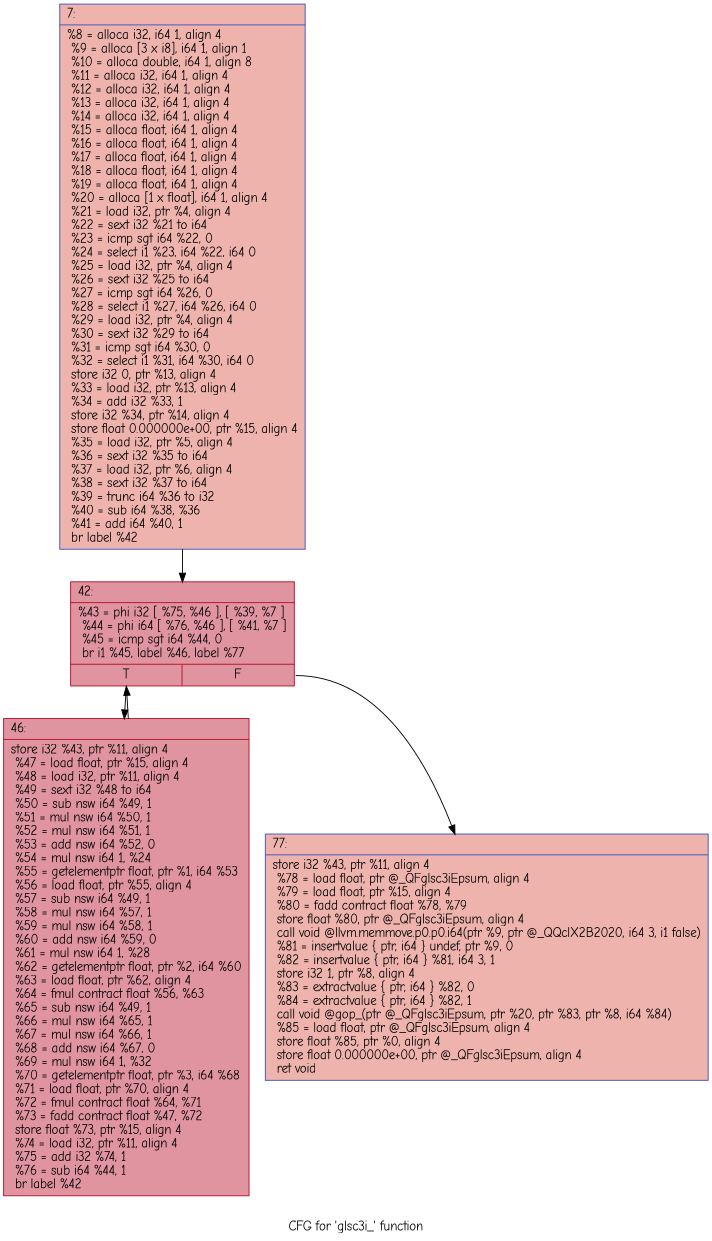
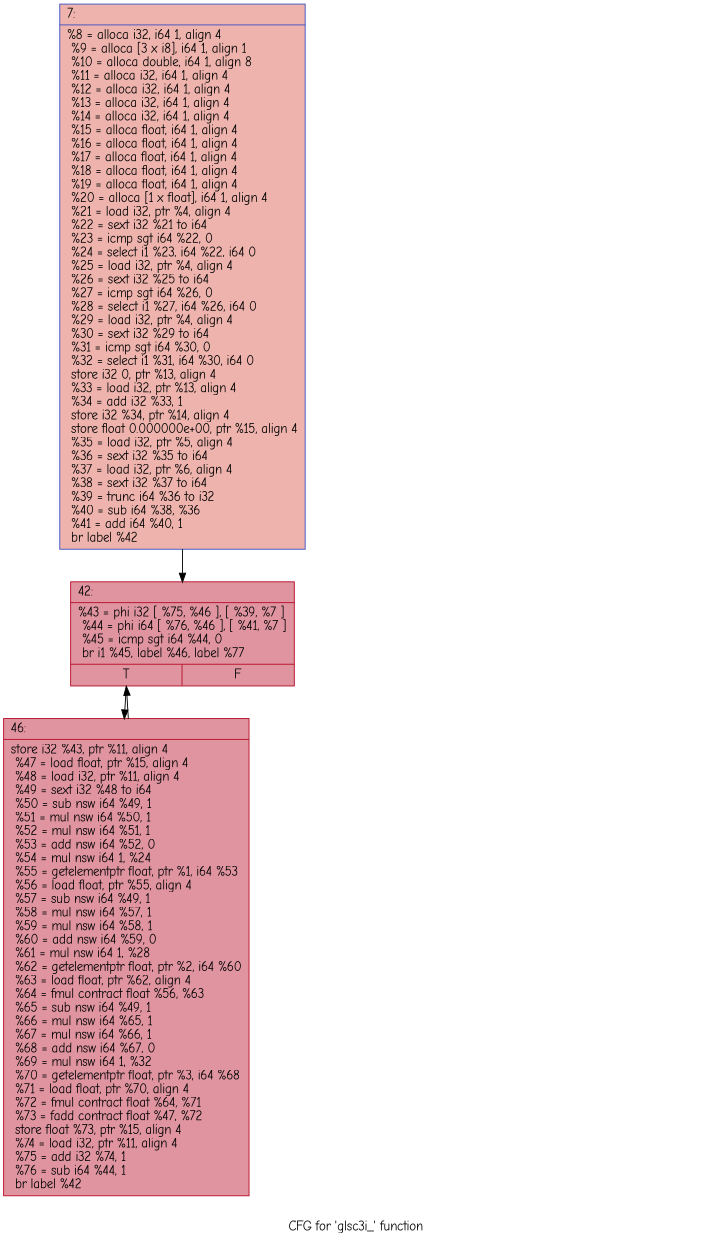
(487, 957) -> none
